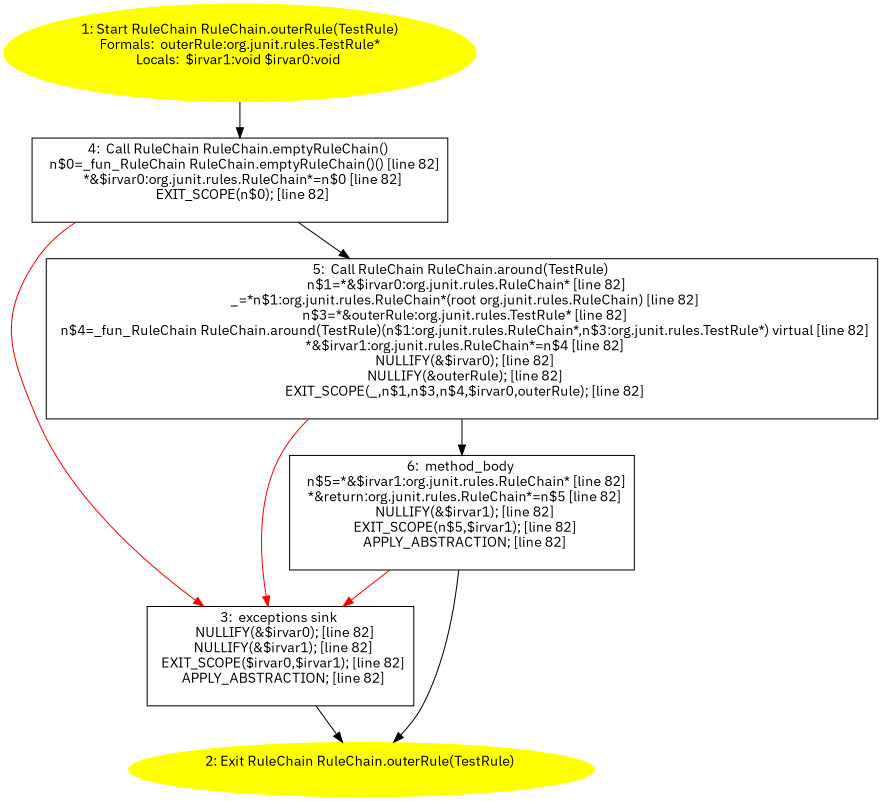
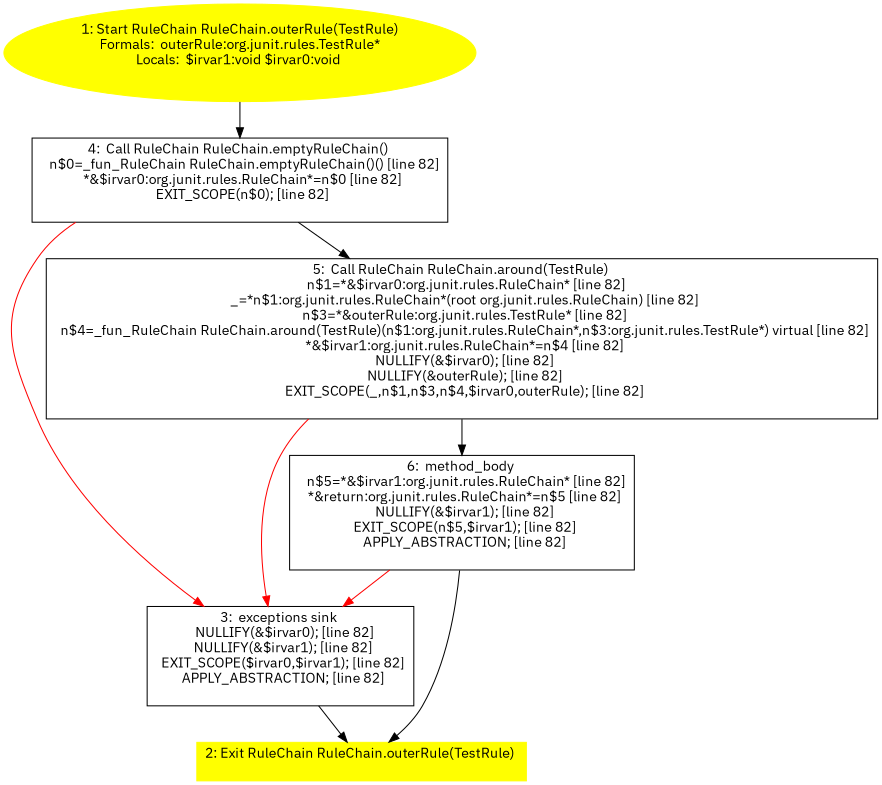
(362, 770) -> (362, 762)
